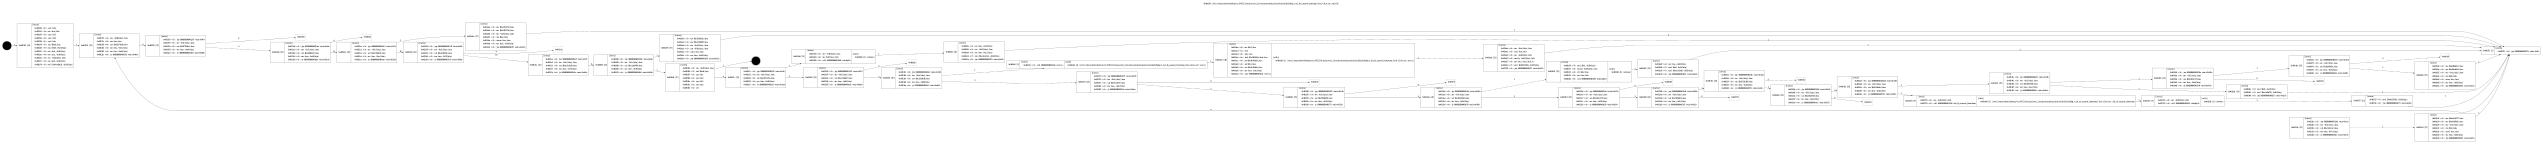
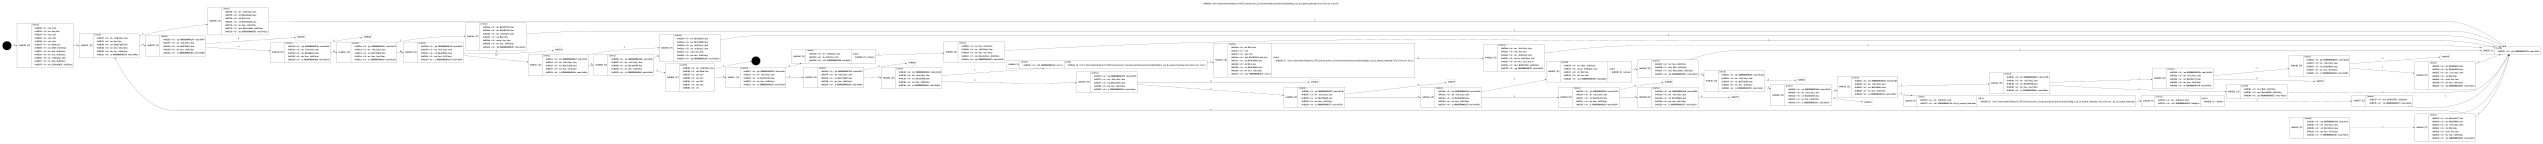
none -> (238, 21)
none -> (623, 50)
(1701, 89) -> (1701, 75)
